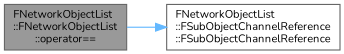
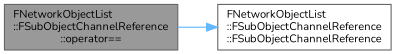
(66, 27) -> (91, 27)
